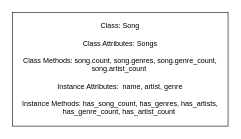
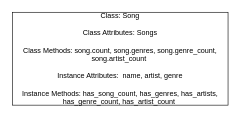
(120, 69) -> (120, 59)
